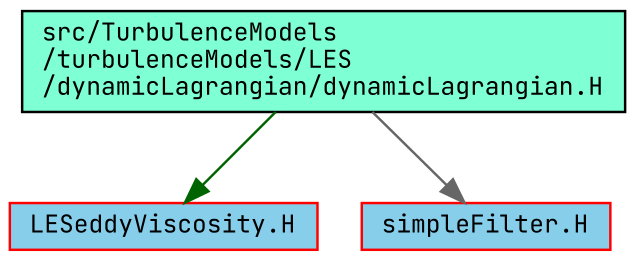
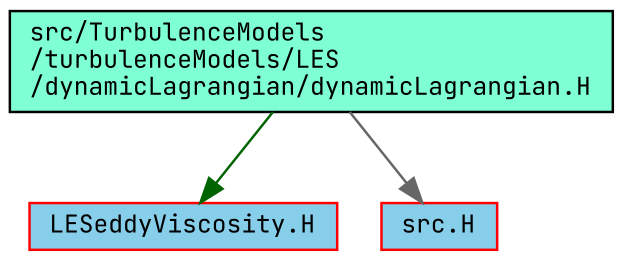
(486, 226) -> (439, 226)
